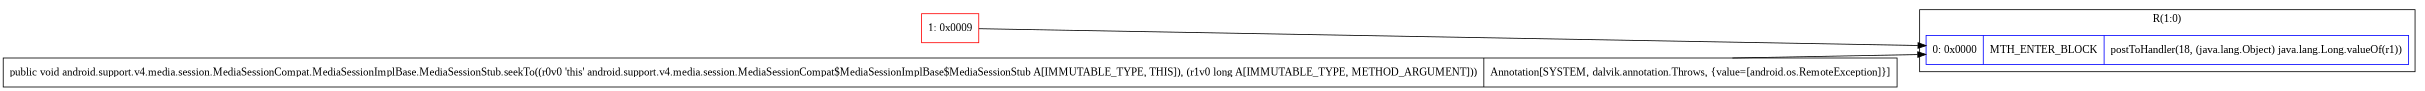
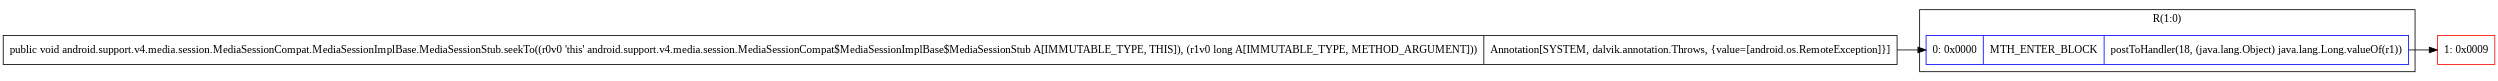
(1448, 37) -> (2420, 50)
